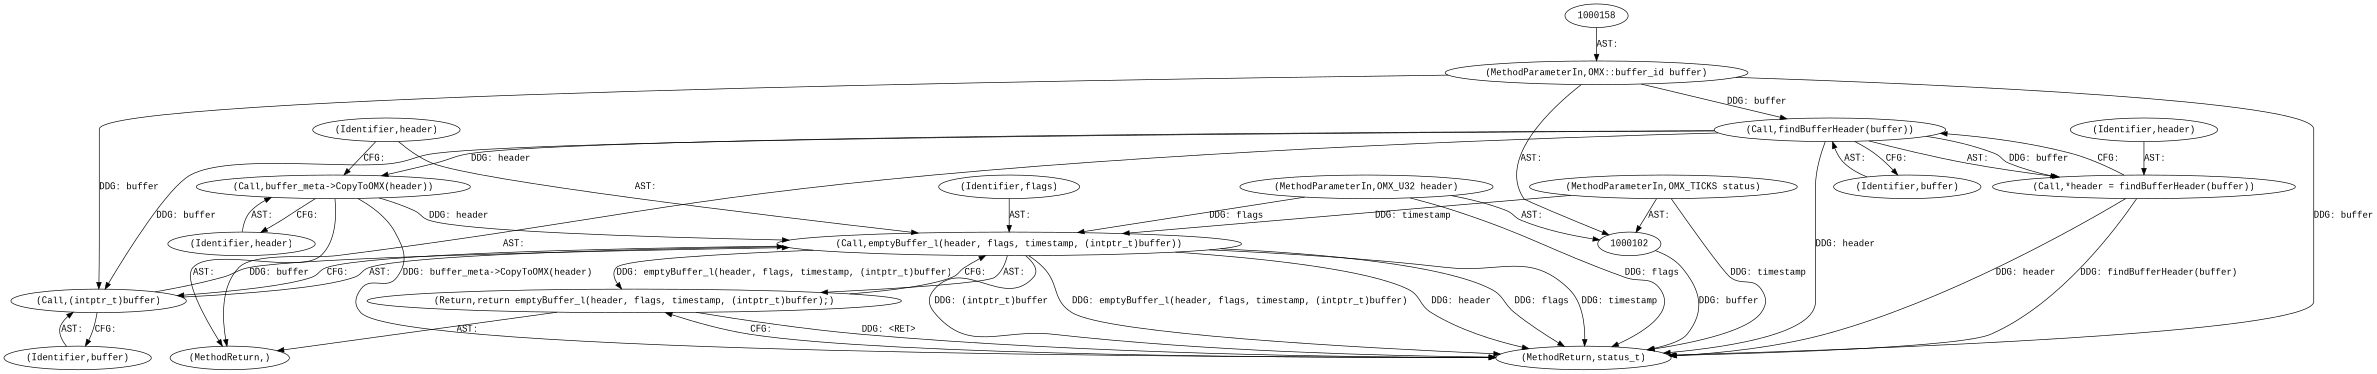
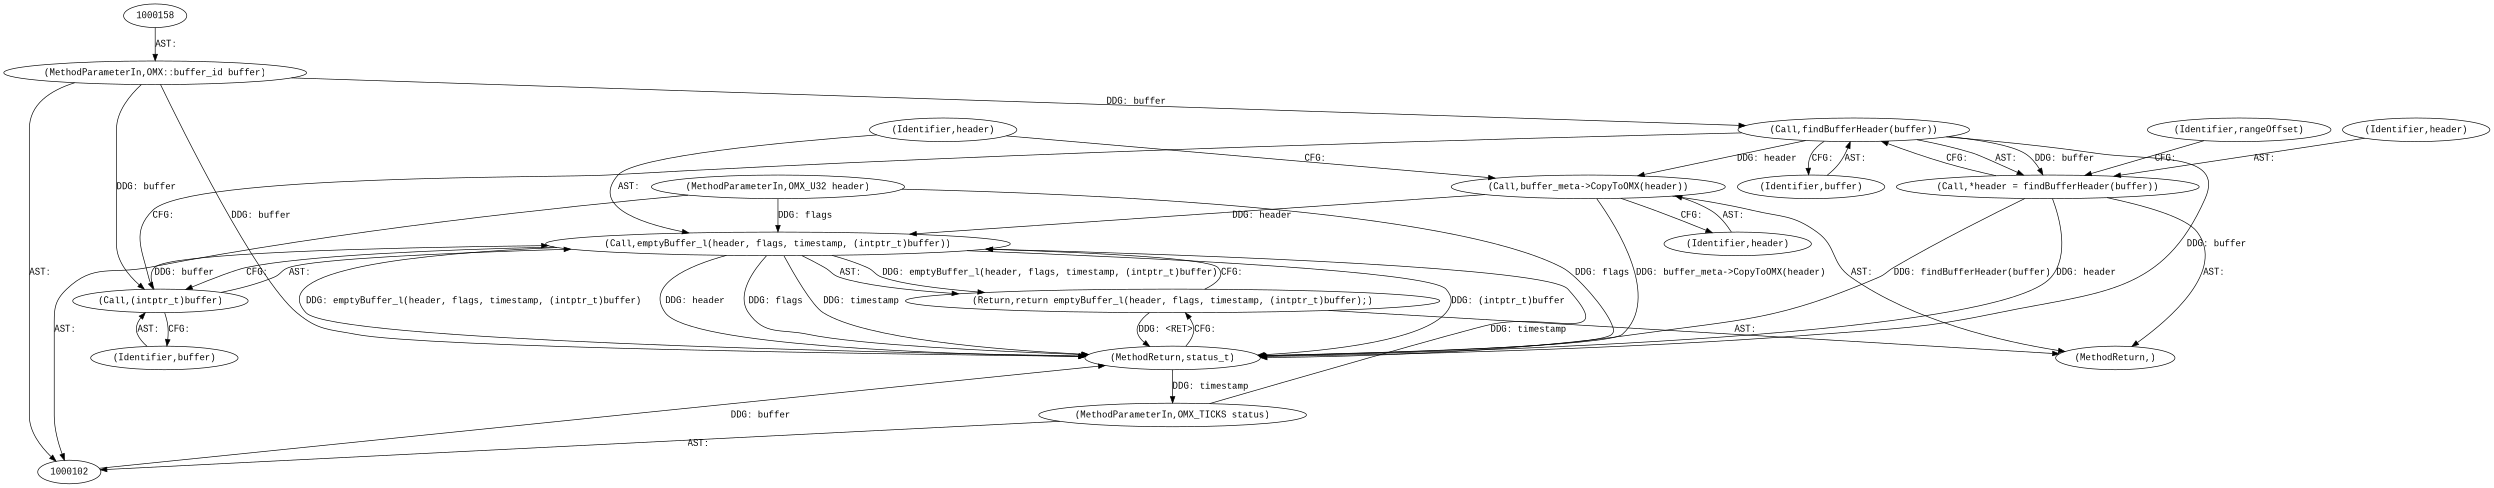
none -> (2239, 130)
(937, 175) -> (2204, 251)
(1009, 187) -> none
(186, 215) -> (166, 215)
(1845, 244) -> (2217, 244)
(1763, 292) -> (1173, 383)
